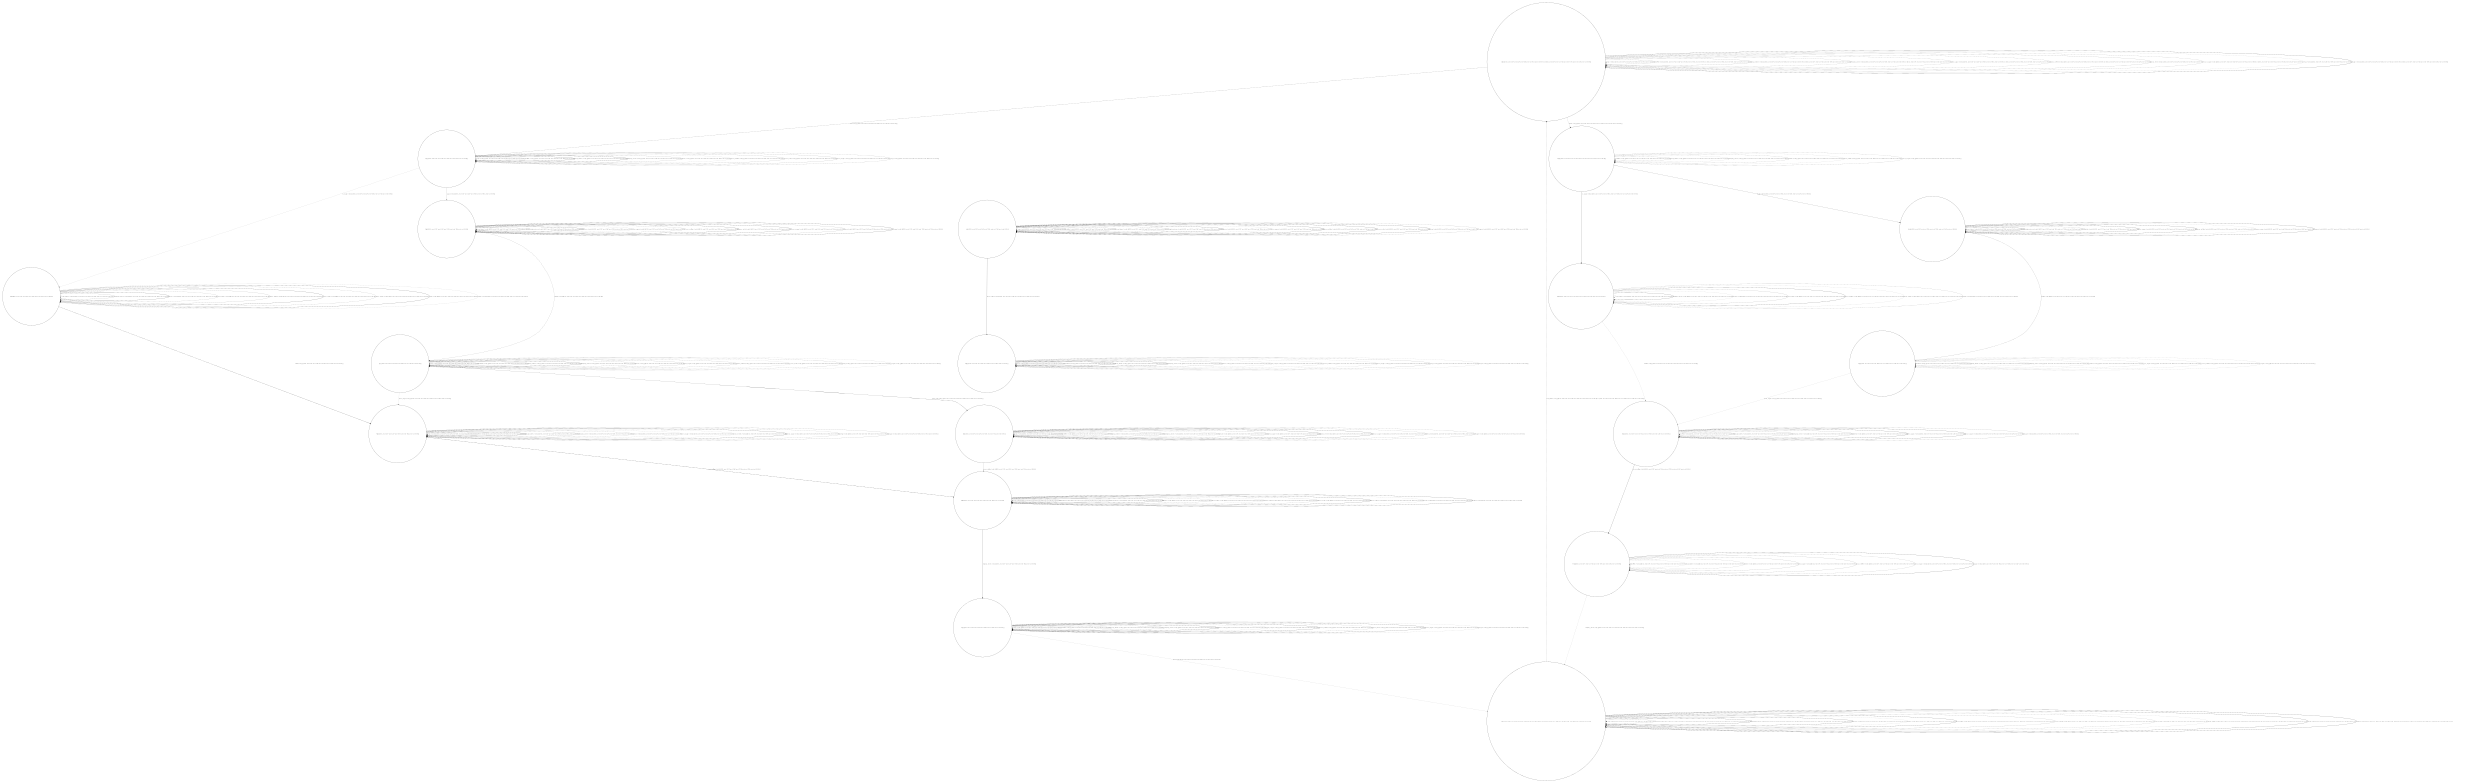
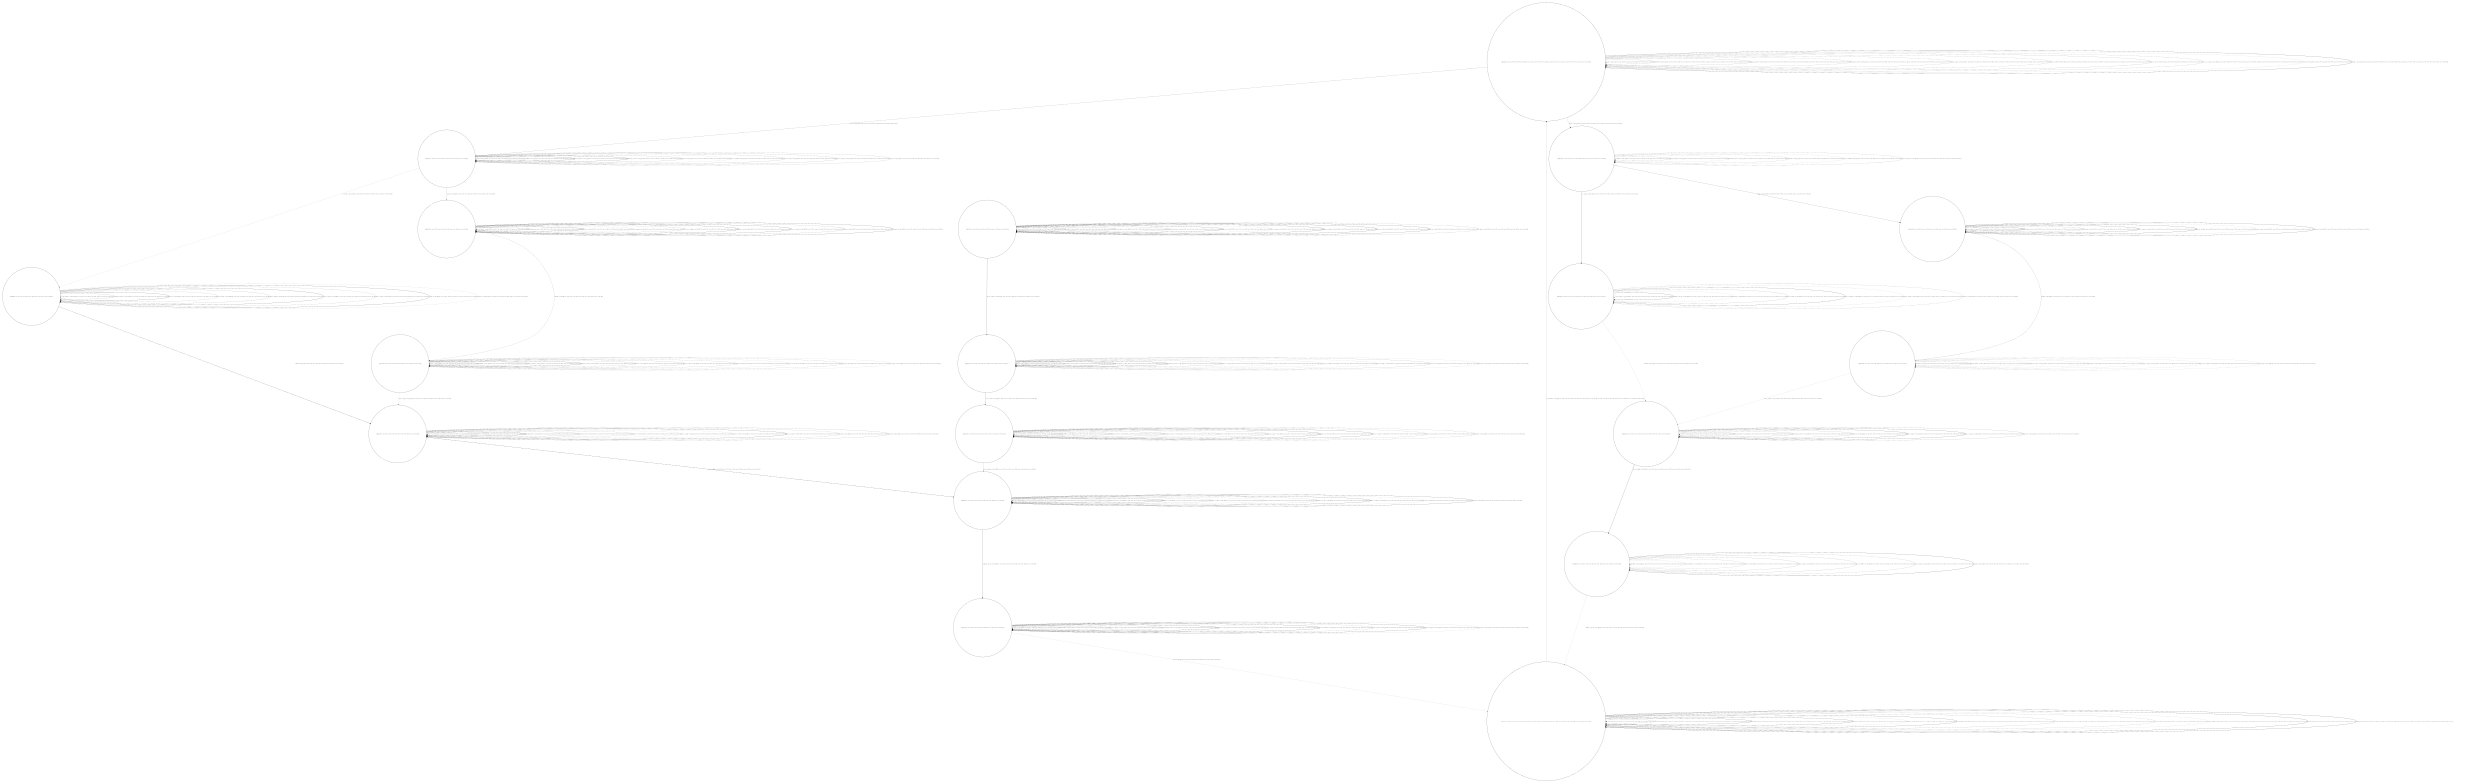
(699, 384) -> (986, 399)
